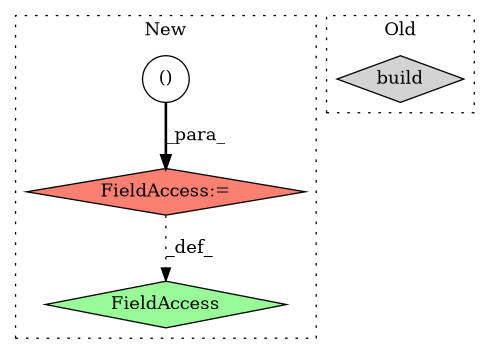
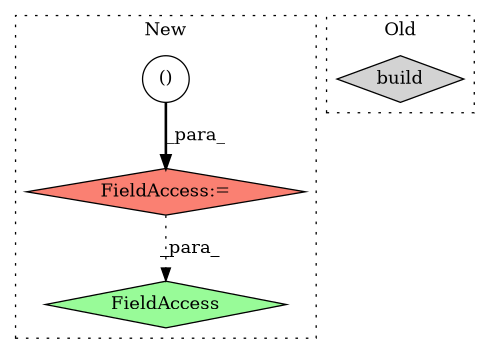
(190, 248) -> (190, 248)
